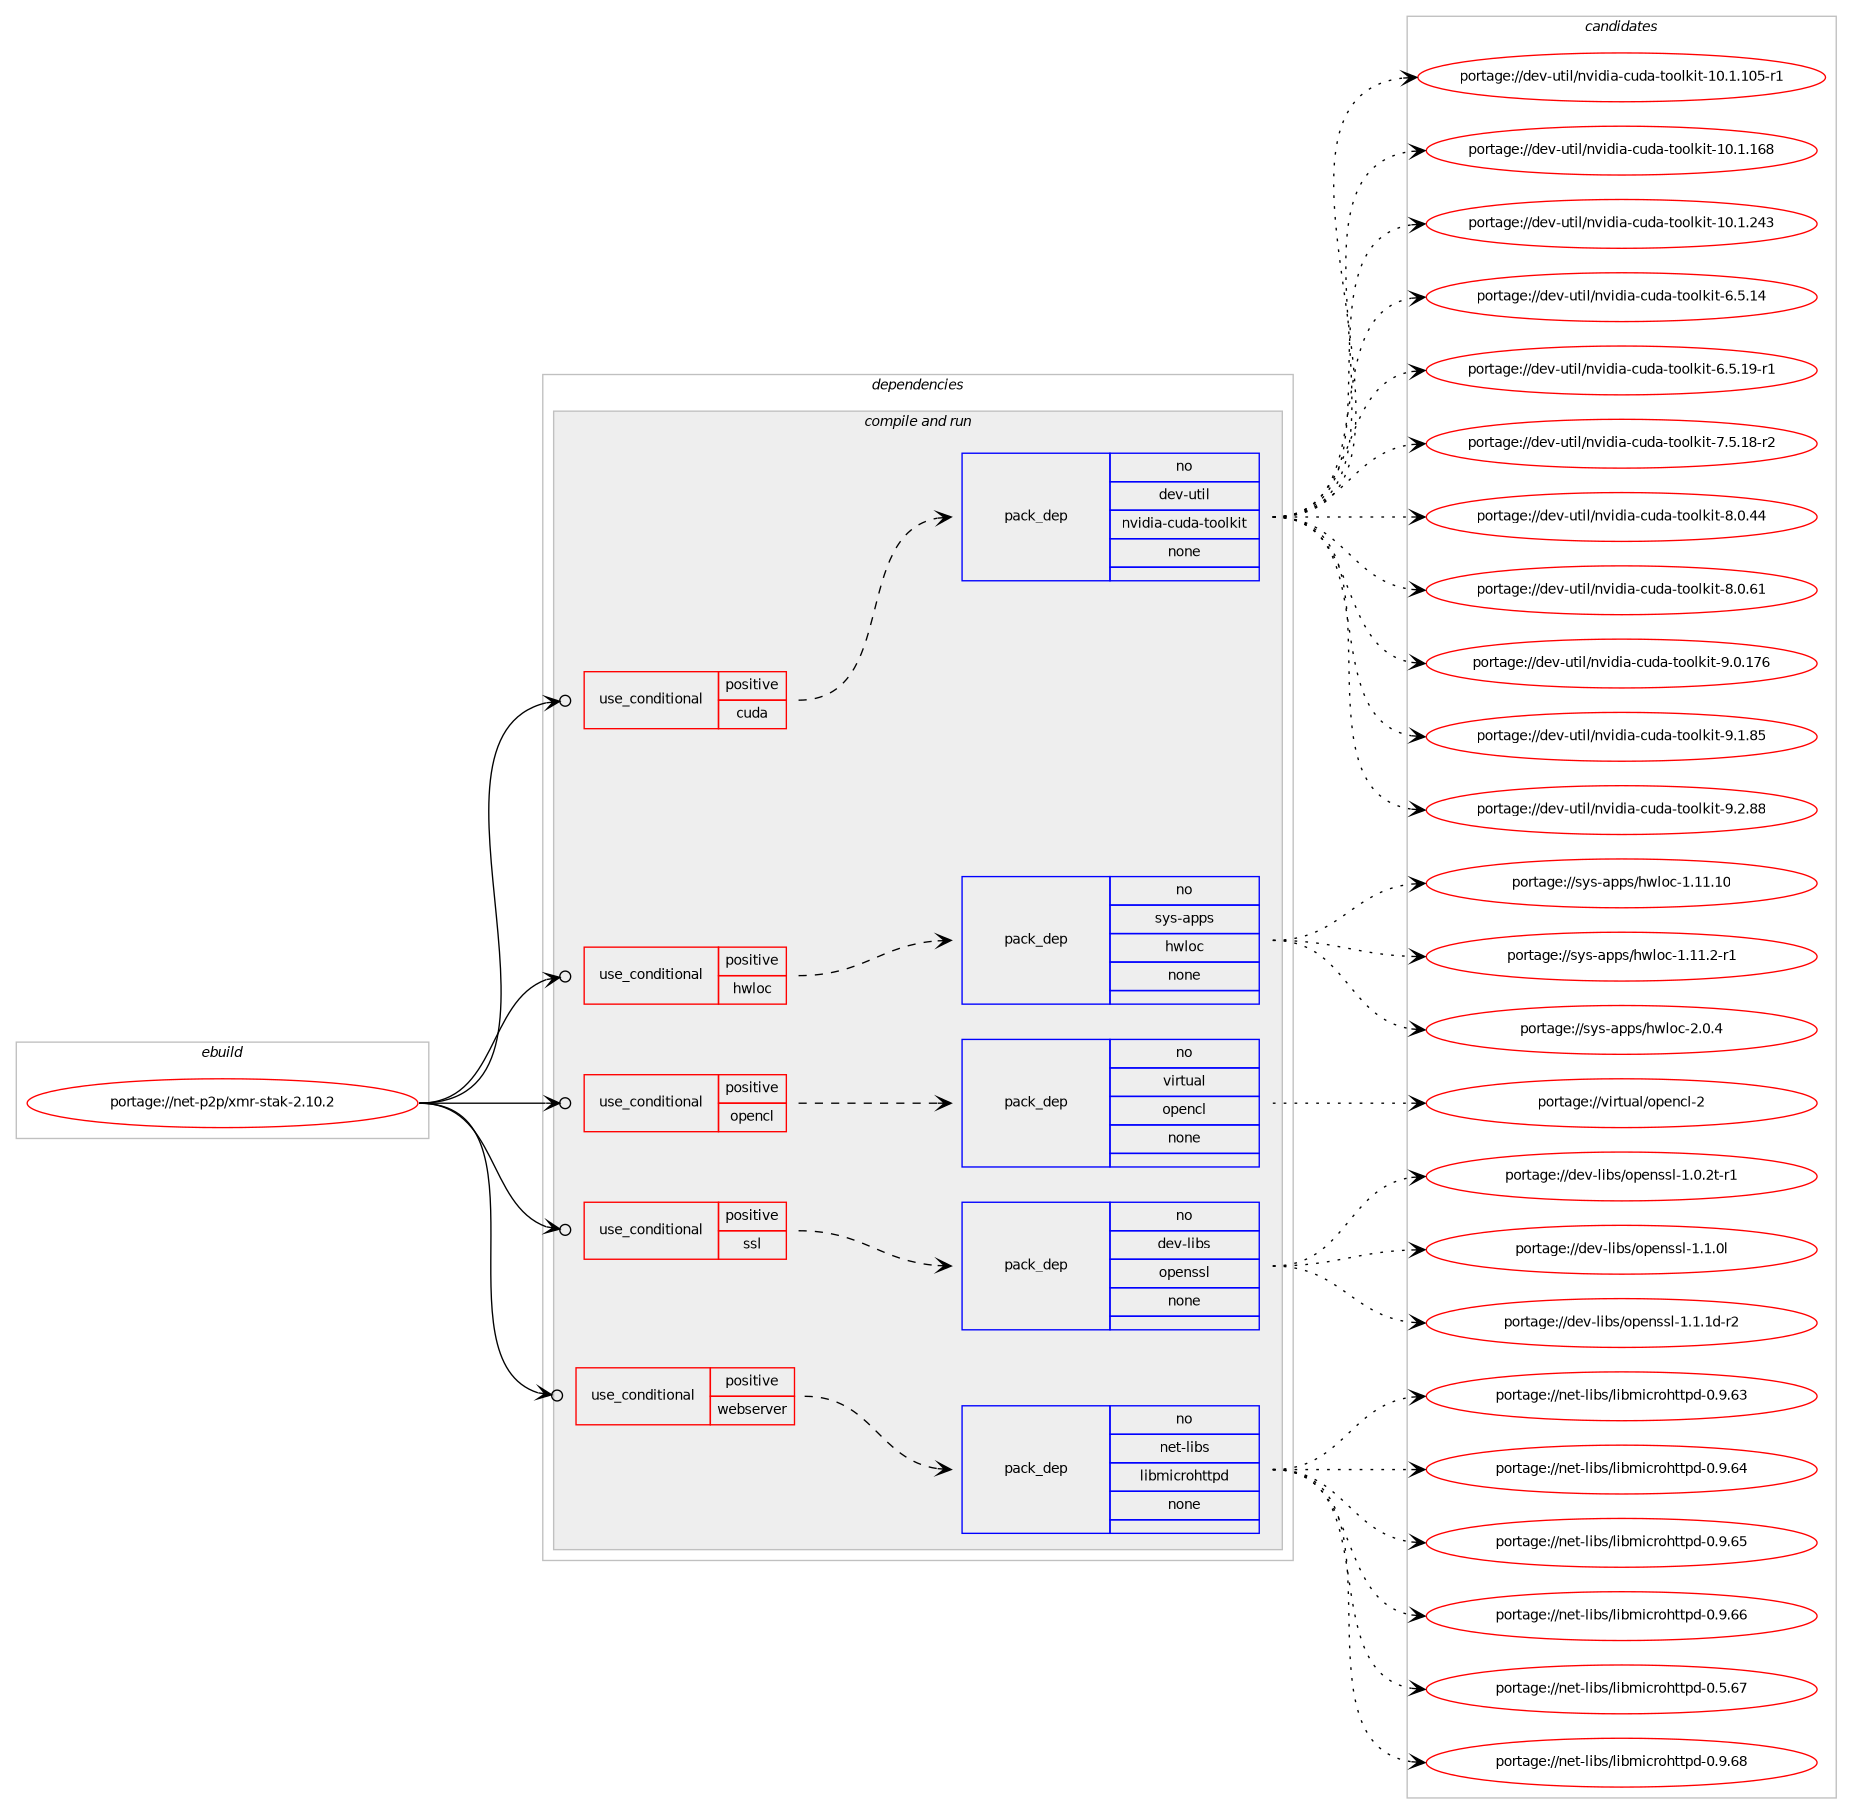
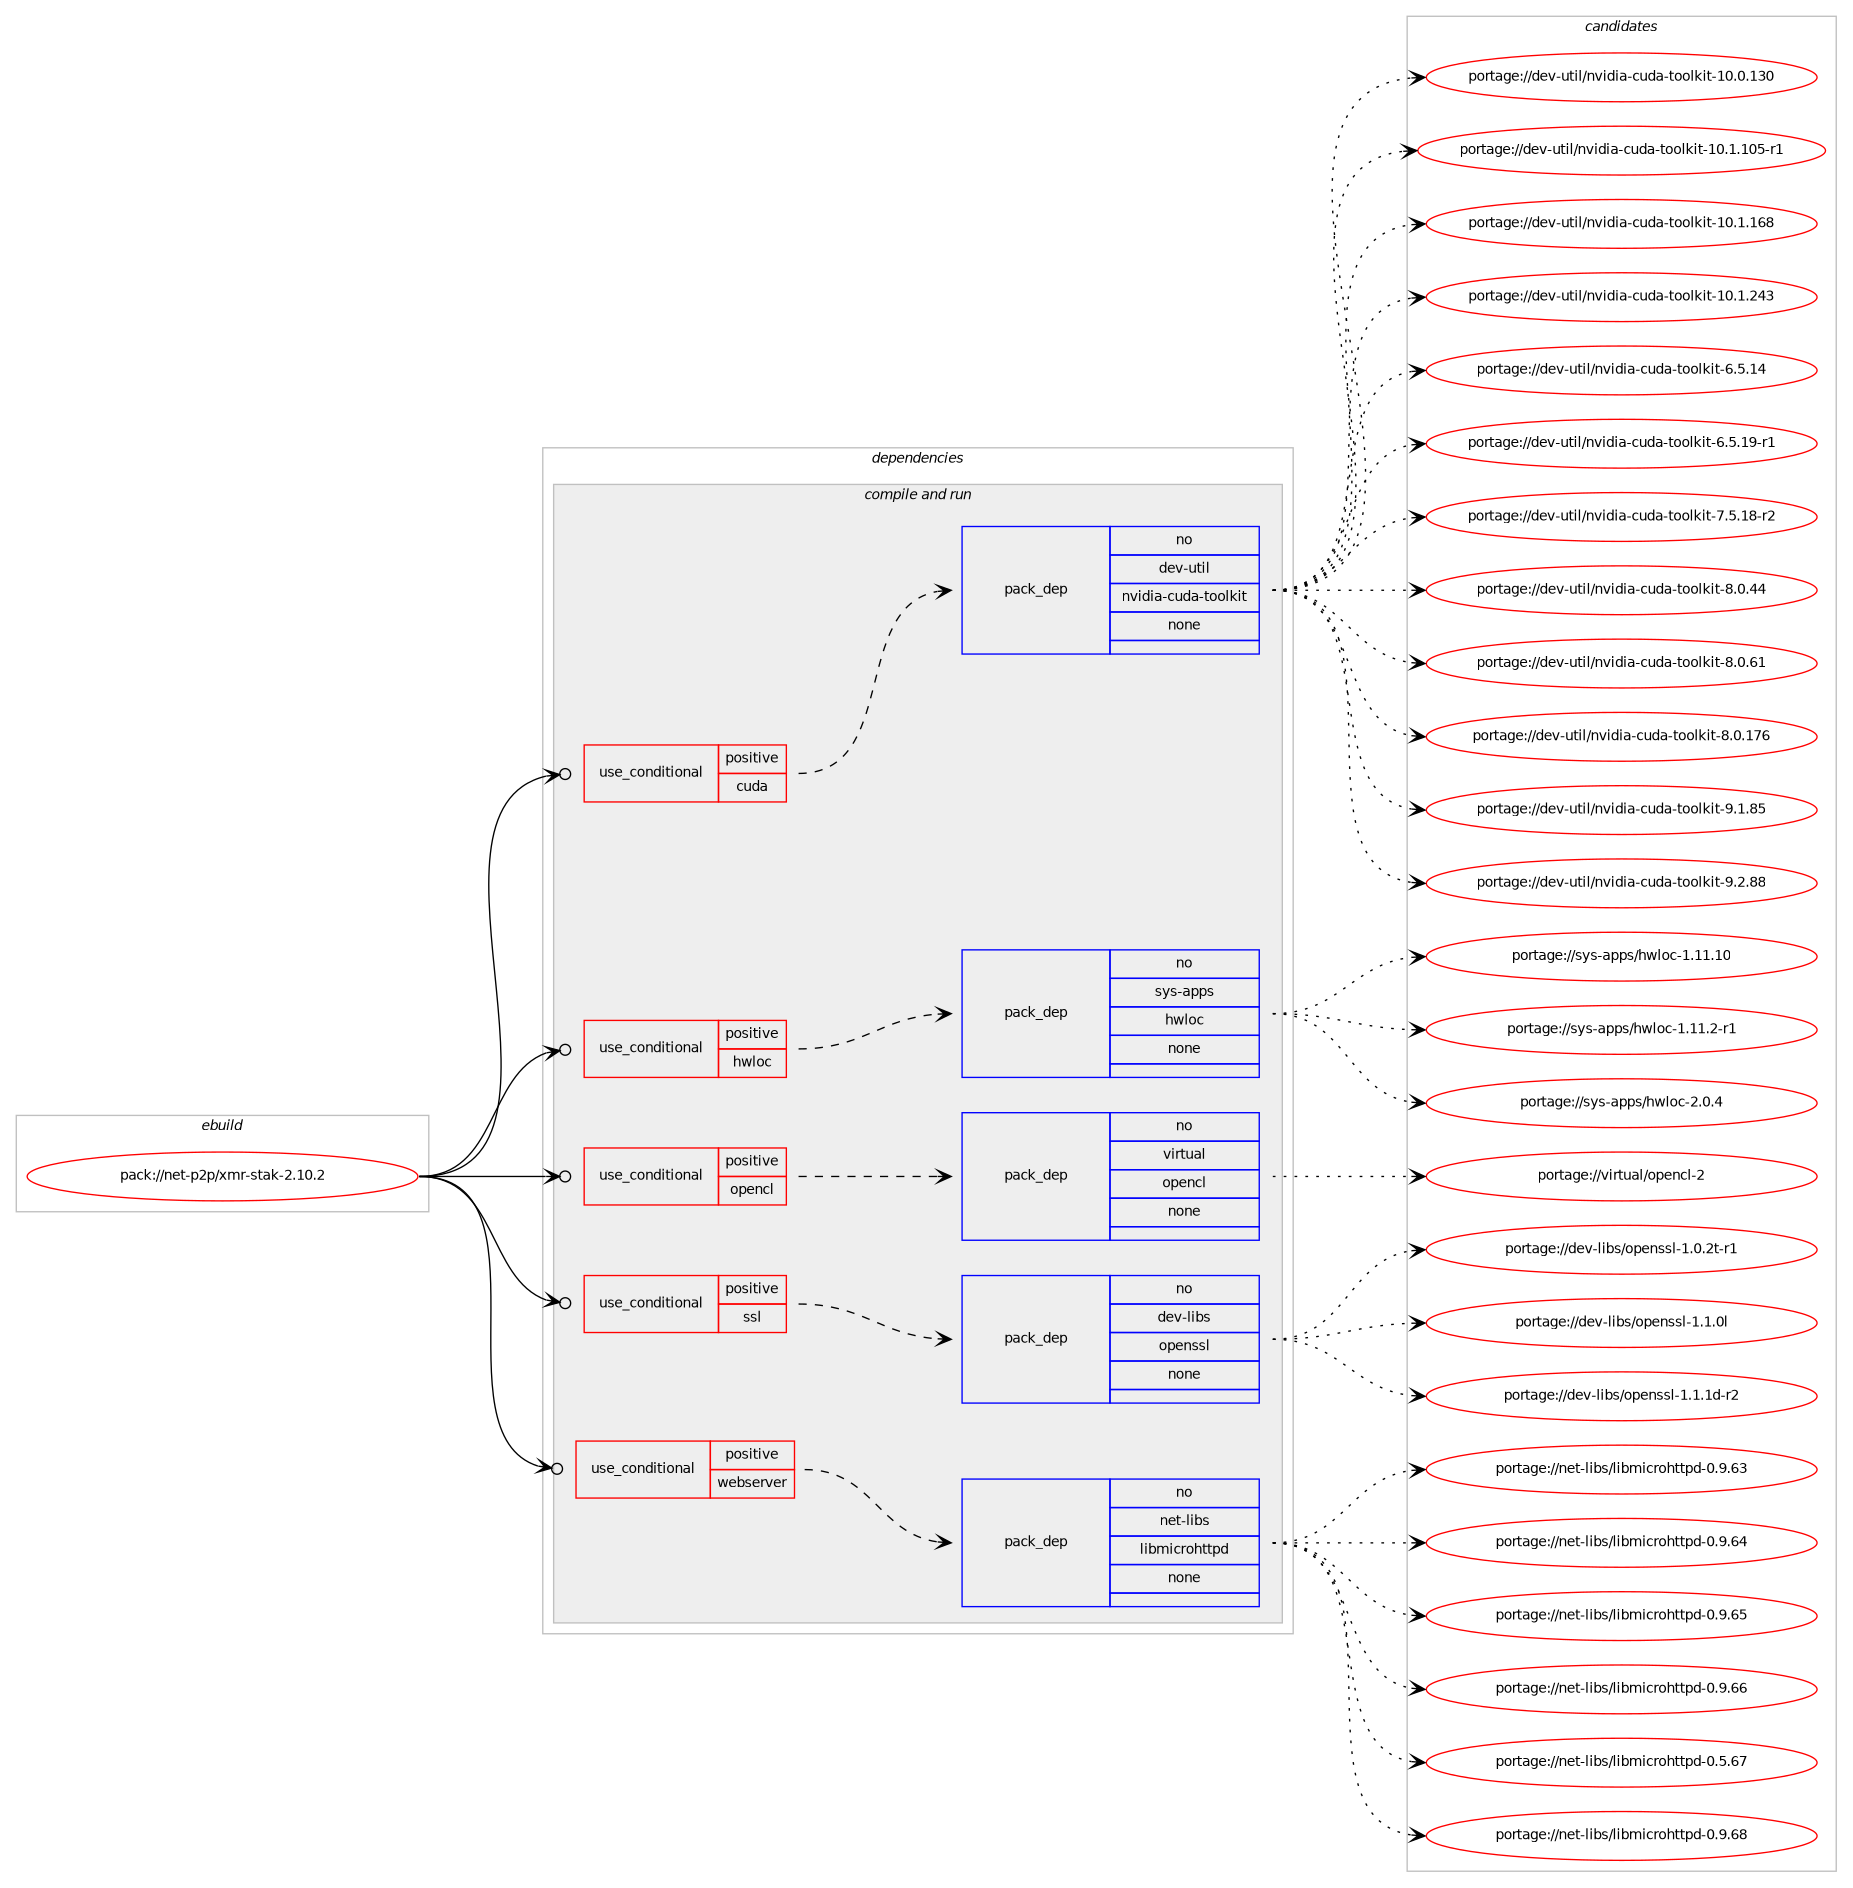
none -> (1622, 77)
(1622, 664) -> (1622, 737)
(223, 1103) -> (223, 1176)
